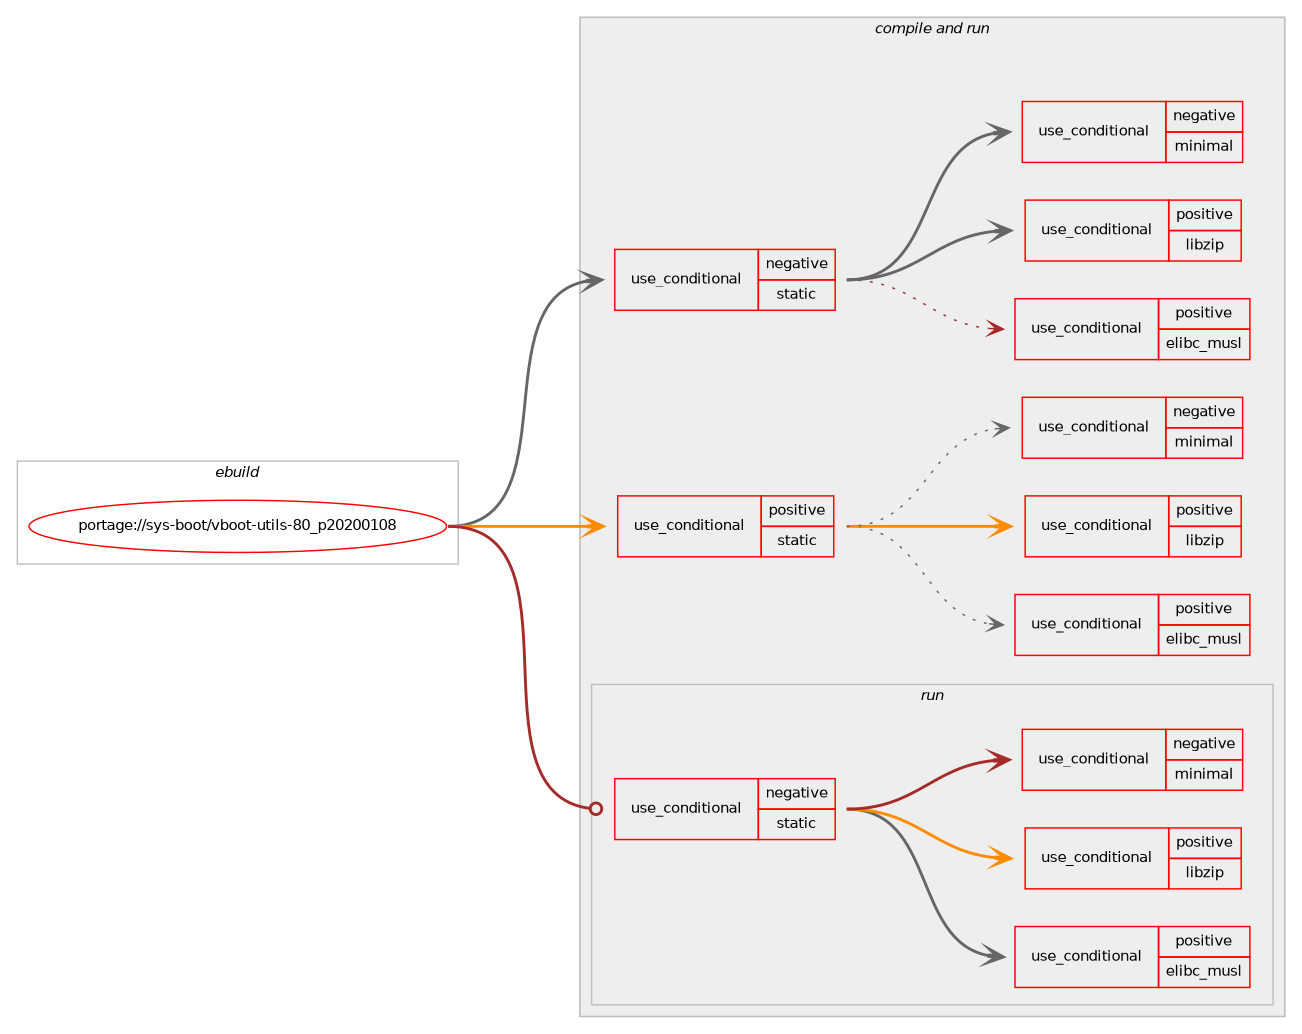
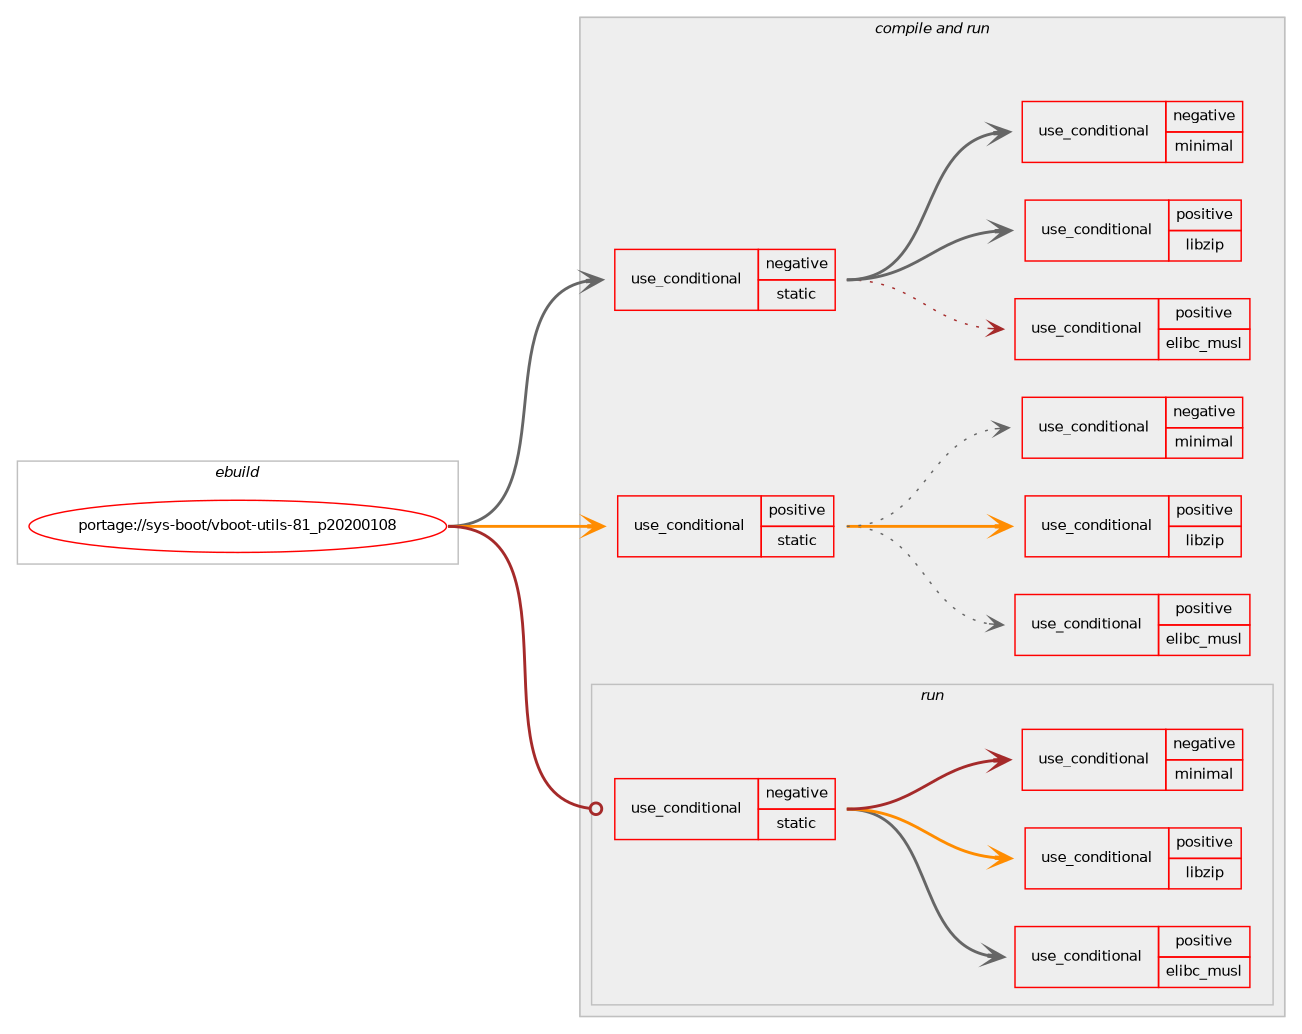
(238, 526) -> (238, 526)
